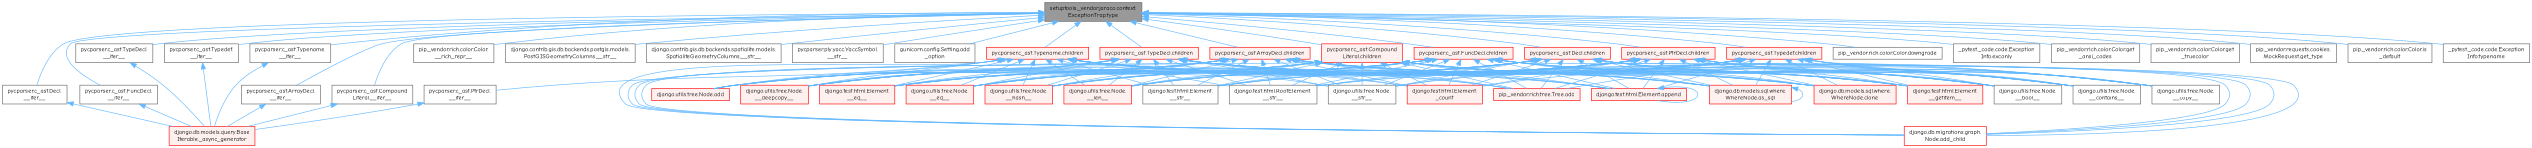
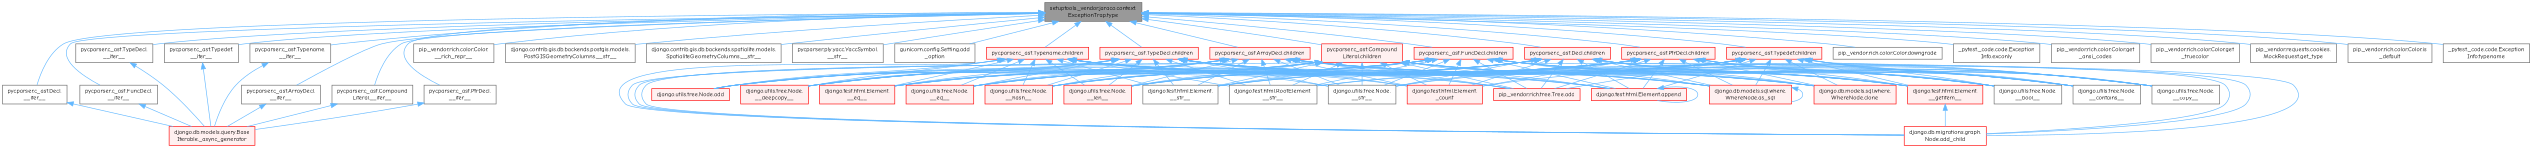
(1425, 74) -> none
(748, 76) -> (692, 20)
(2270, 86) -> (1945, 118)
